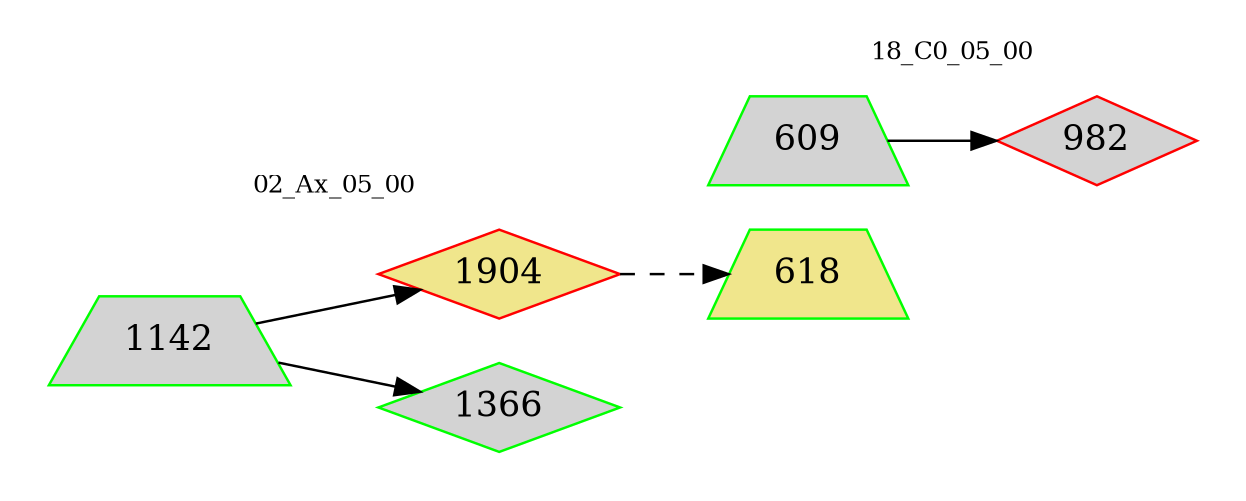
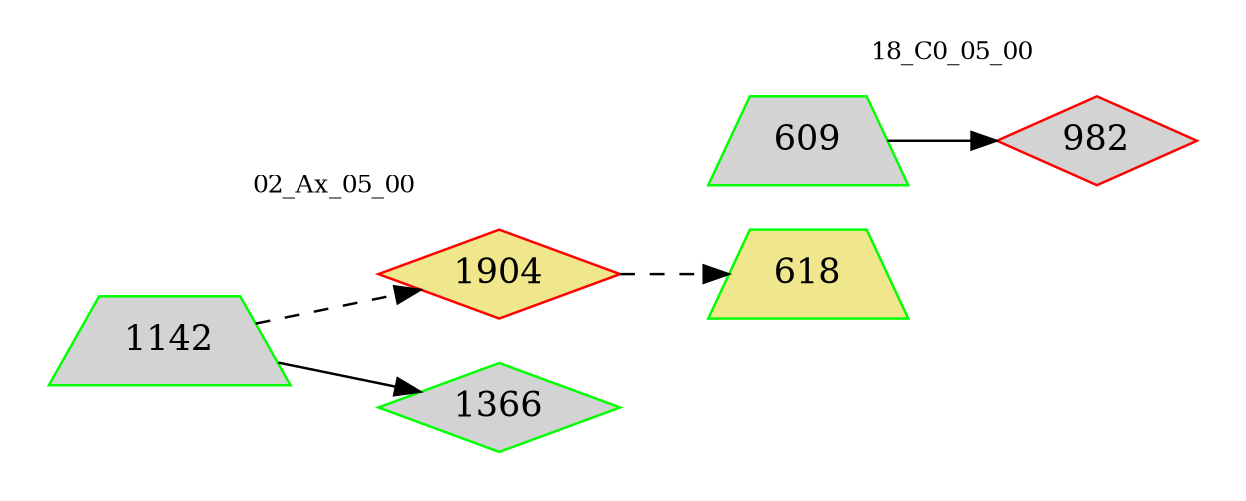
(326, 309) -> (326, 309)
